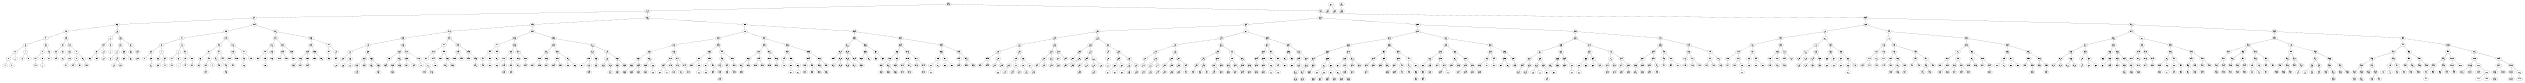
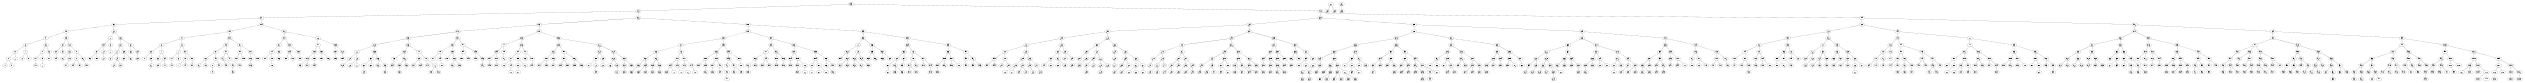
none -> (199, 65)
(2319, 72) -> none
